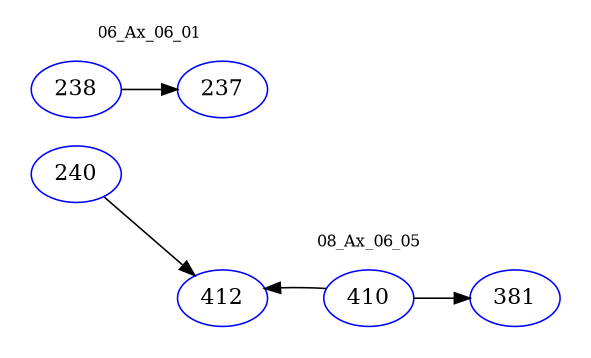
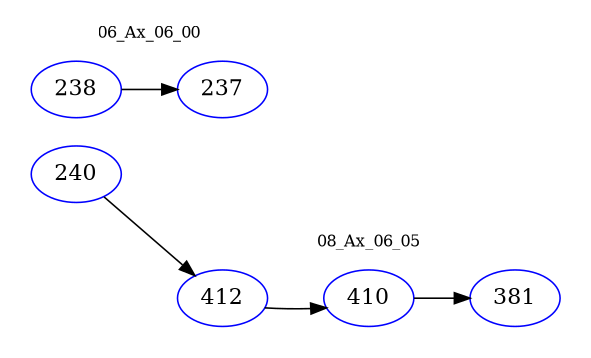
(149, 34) -> (149, 34)
(304, 288) -> (288, 309)
